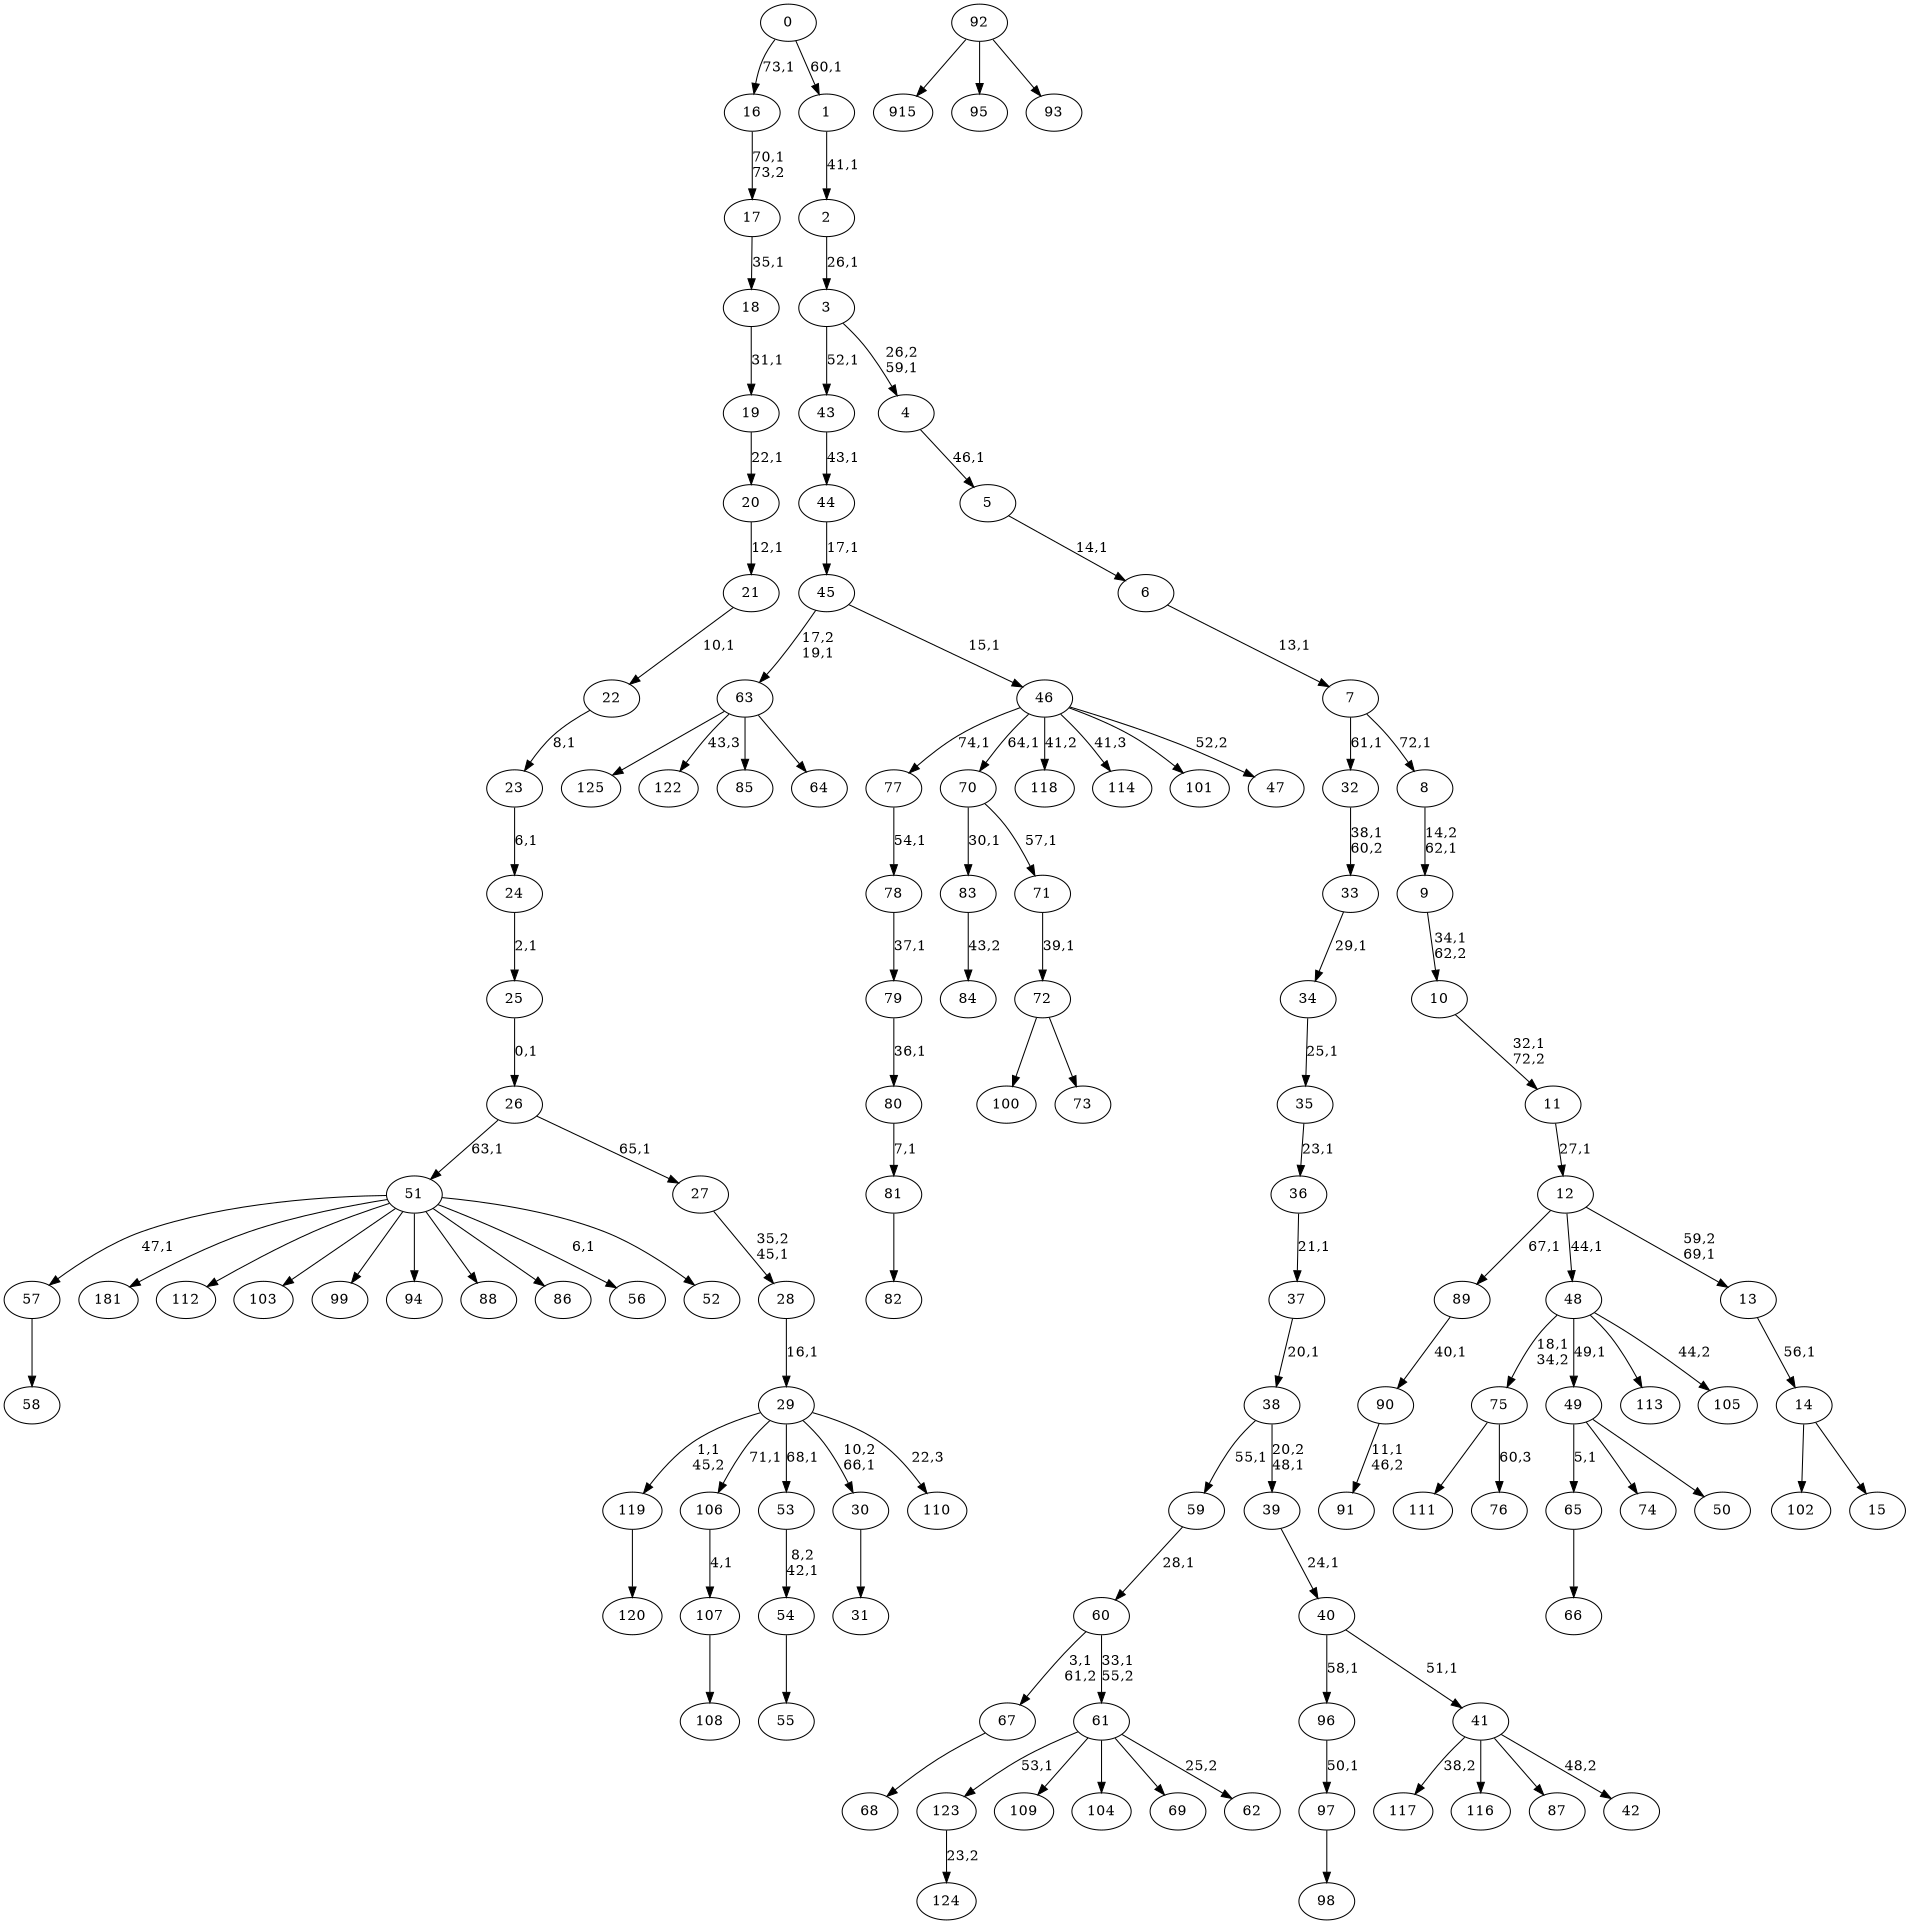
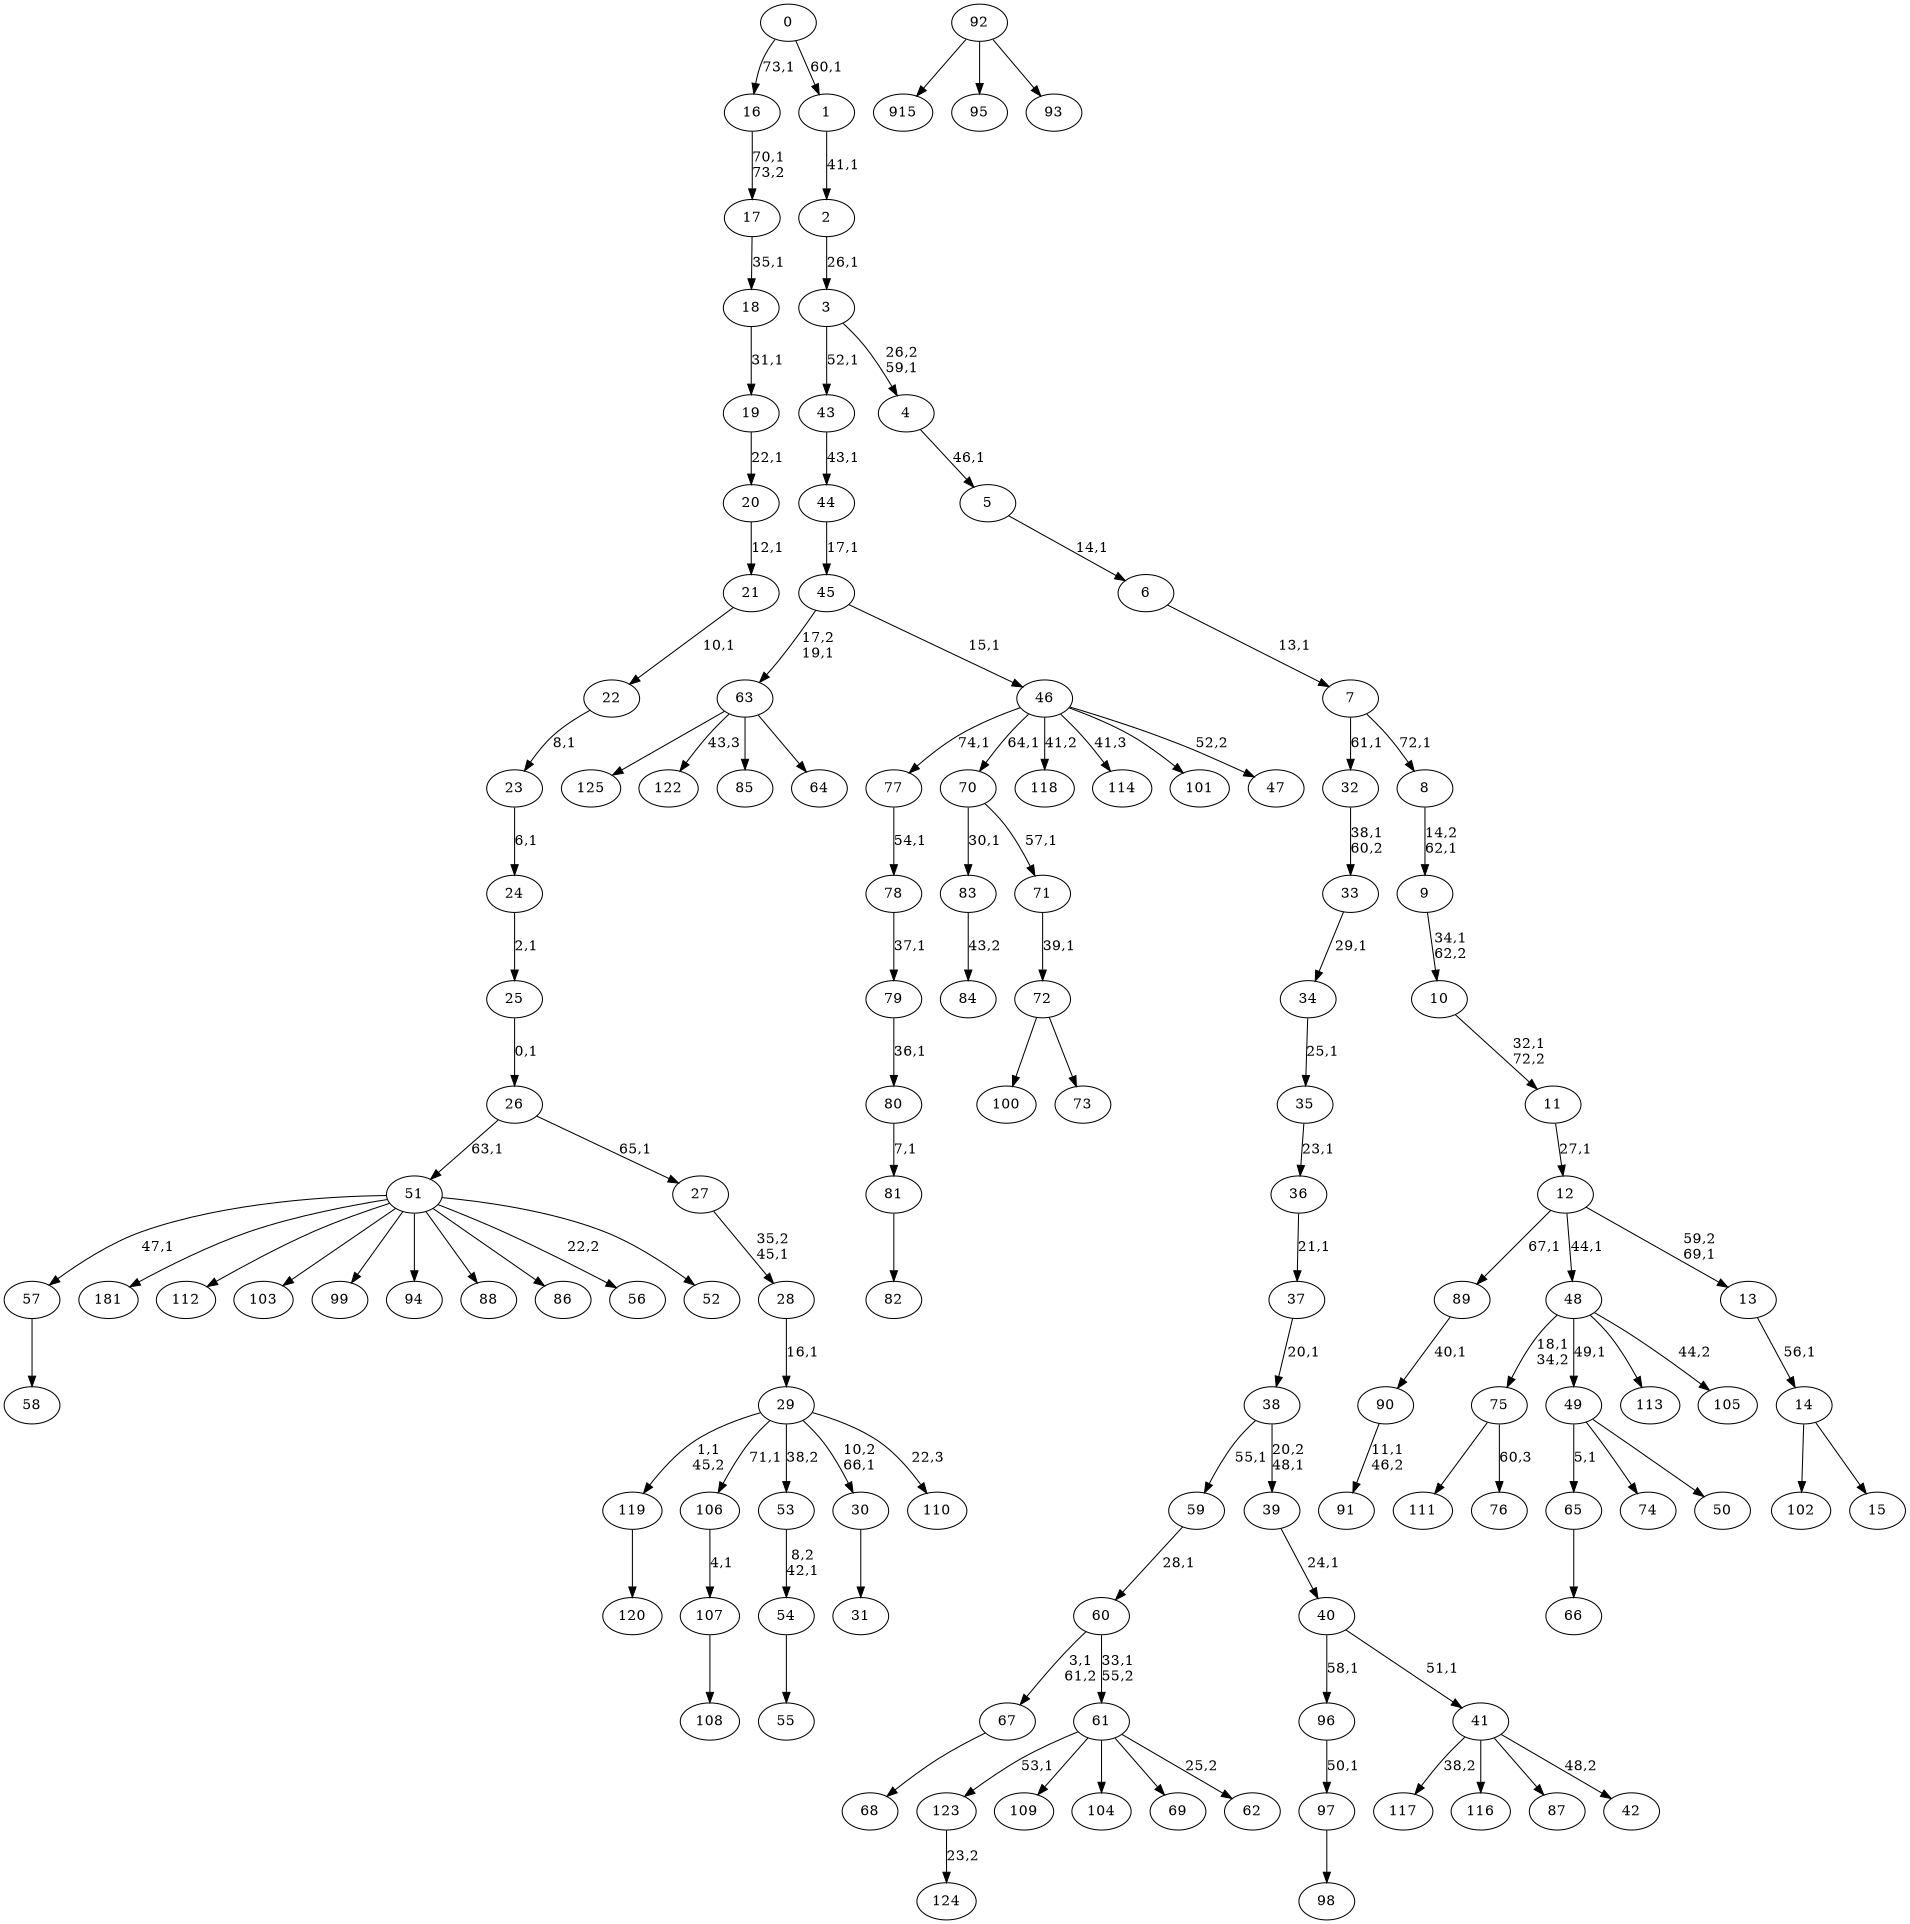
(584, 1247) -> (584, 1247)
(803, 1458) -> (803, 1458)
